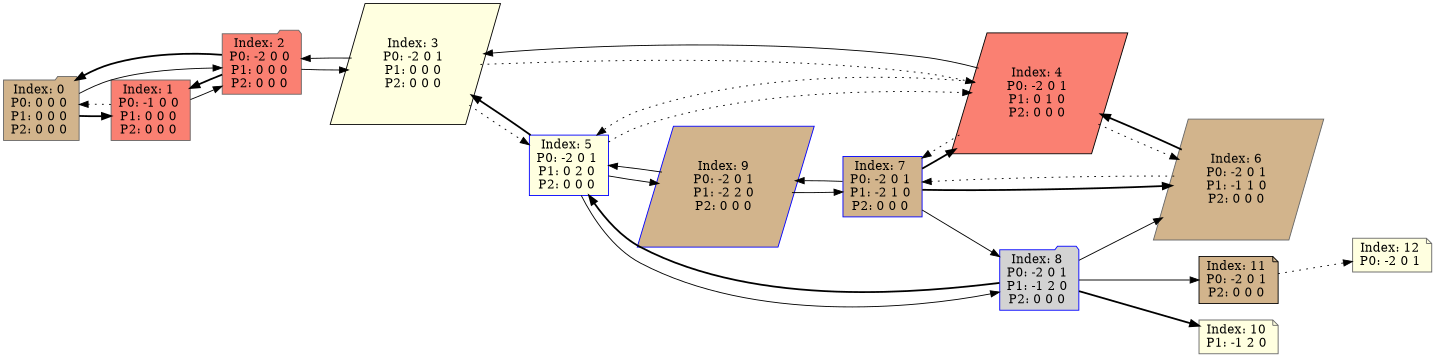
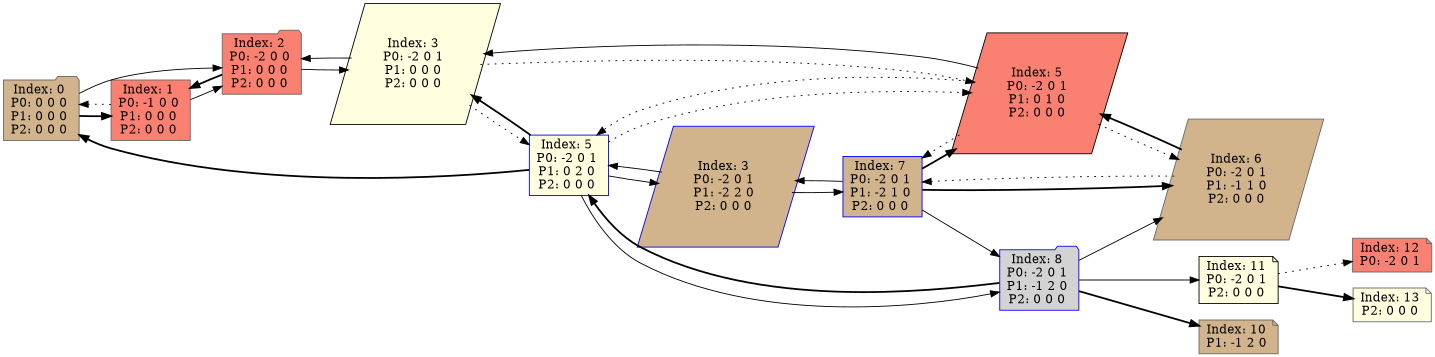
(151, 56) -> (306, 176)
(1039, 93) -> (1039, 93)
(726, 187) -> (726, 187)
(1392, 255) -> (1392, 255)
(1239, 280) -> (1239, 280)
none -> (1392, 305)
(1239, 337) -> (1239, 337)
